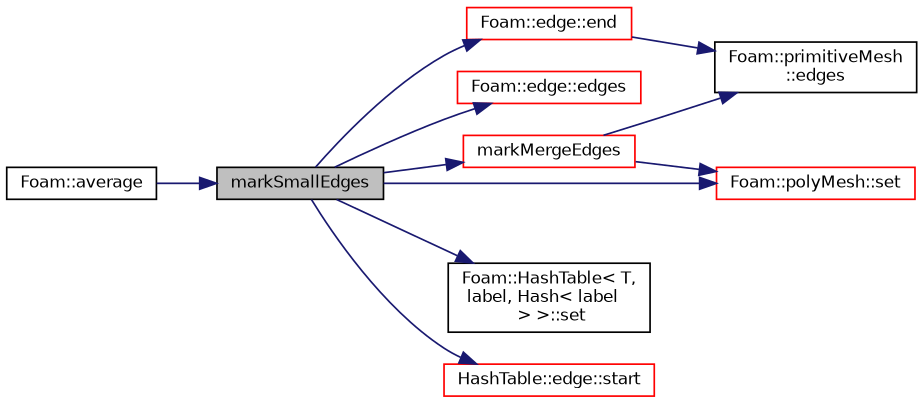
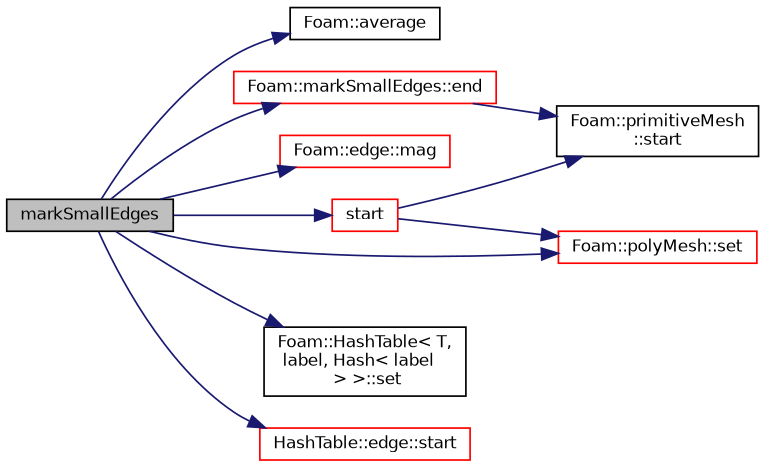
(549, 24) -> (365, 87)
(816, 67) -> (658, 131)
(549, 87) -> (365, 151)
(549, 151) -> (365, 215)
(178, 183) -> (175, 104)
